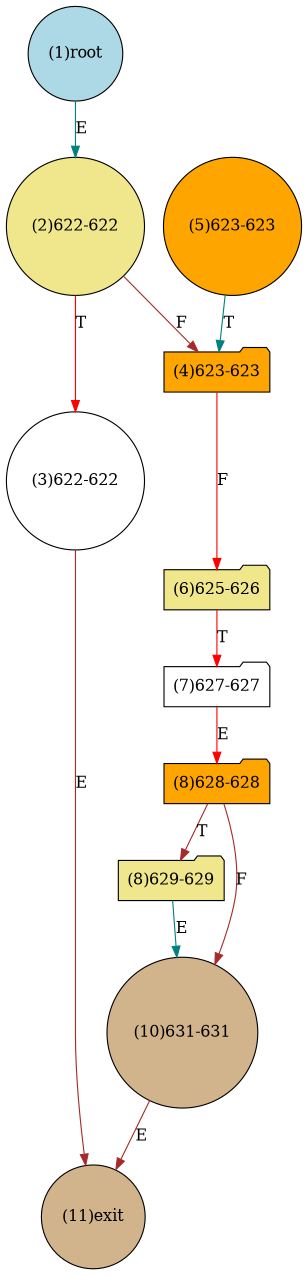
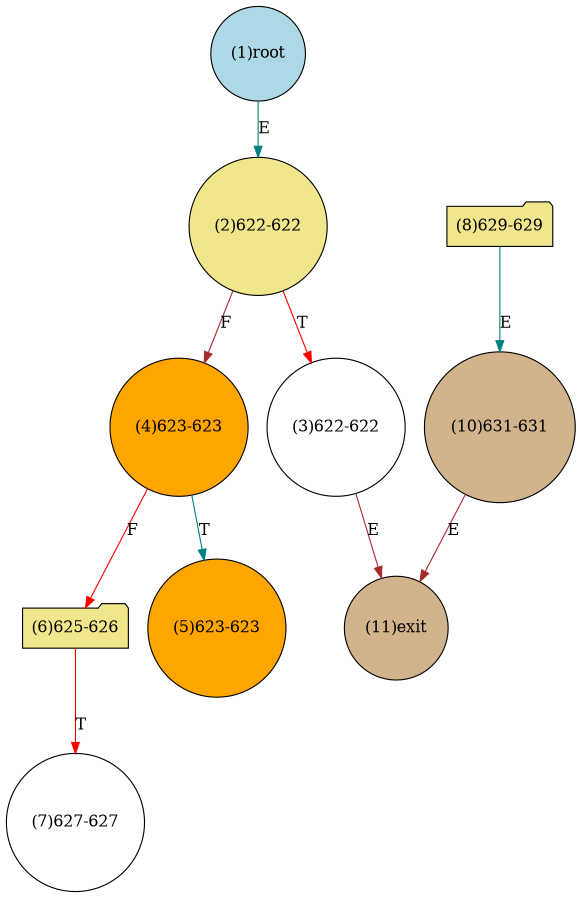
(223, 318) -> (197, 522)
(217, 372) -> (179, 427)
(217, 687) -> (75, 823)
(217, 784) -> none
